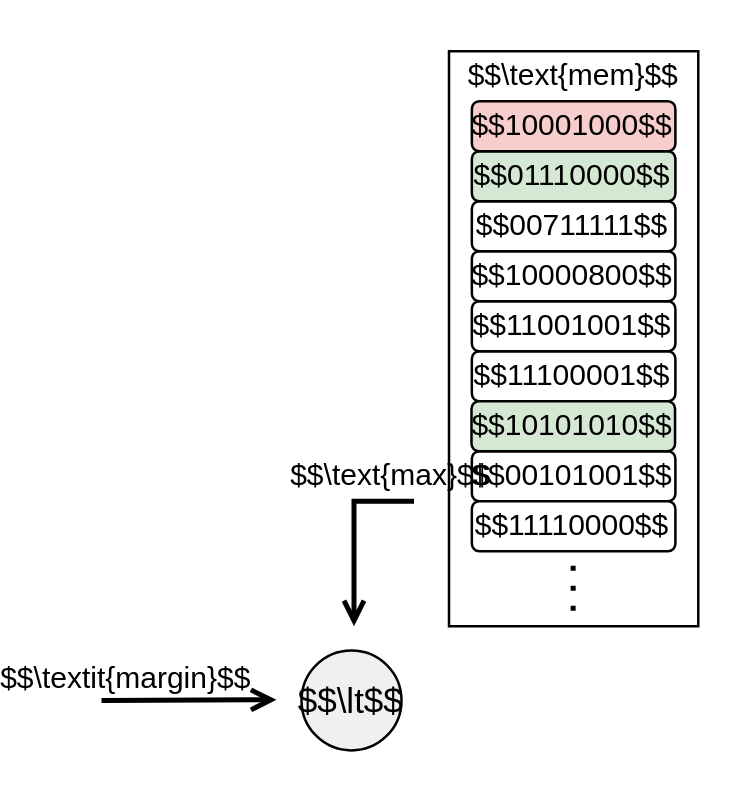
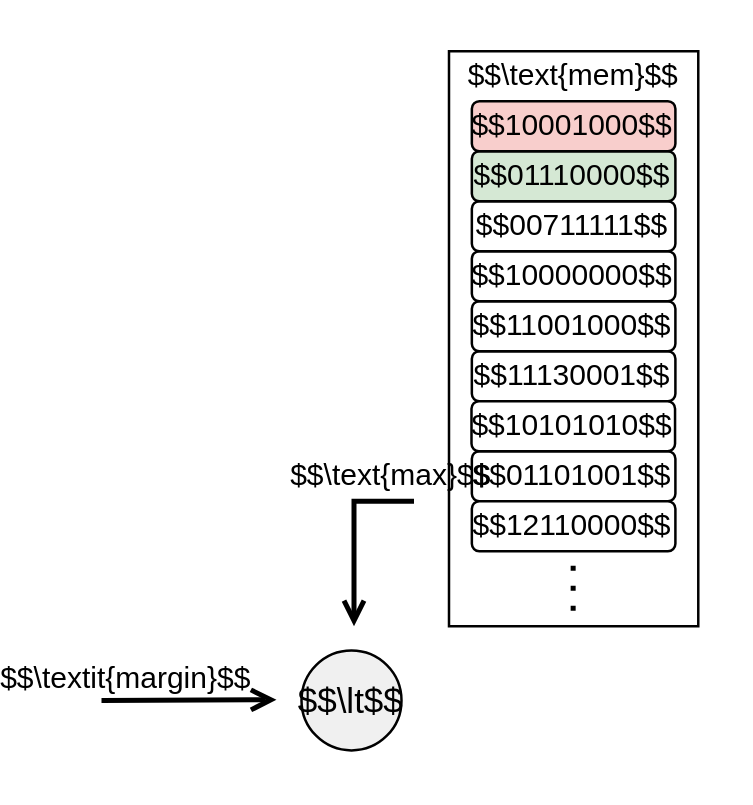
(573, 276) -> (573, 276)
(573, 326) -> (573, 326)
(573, 376) -> (573, 376)
(573, 426) -> (573, 426)
(573, 476) -> (573, 476)
(573, 526) -> (573, 526)
